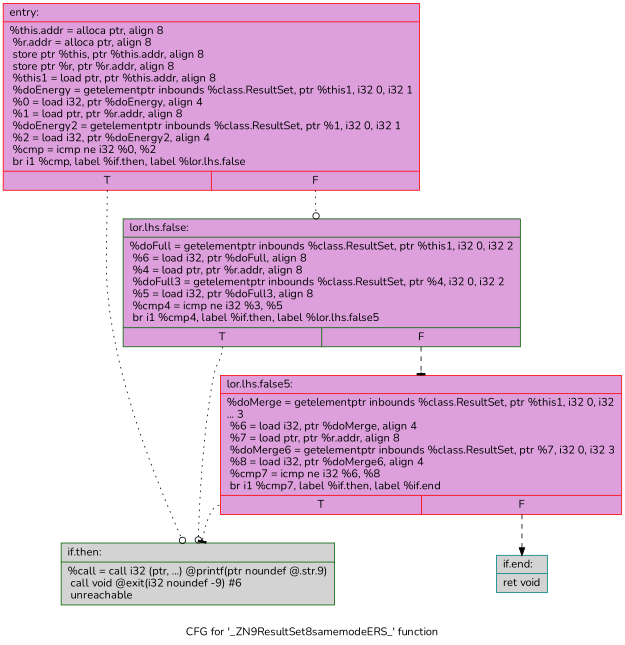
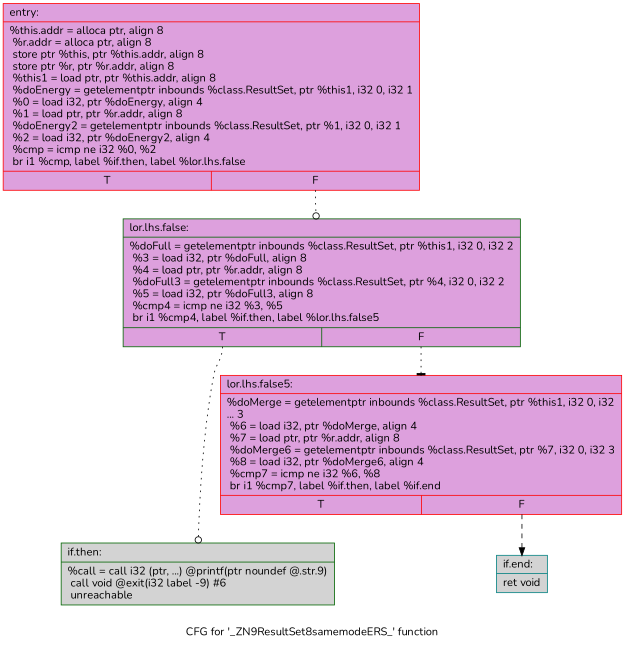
(218, 258) -> (218, 258)
(421, 359) -> (421, 359)
(121, 368) -> none
(208, 520) -> none
(155, 583) -> (147, 583)
